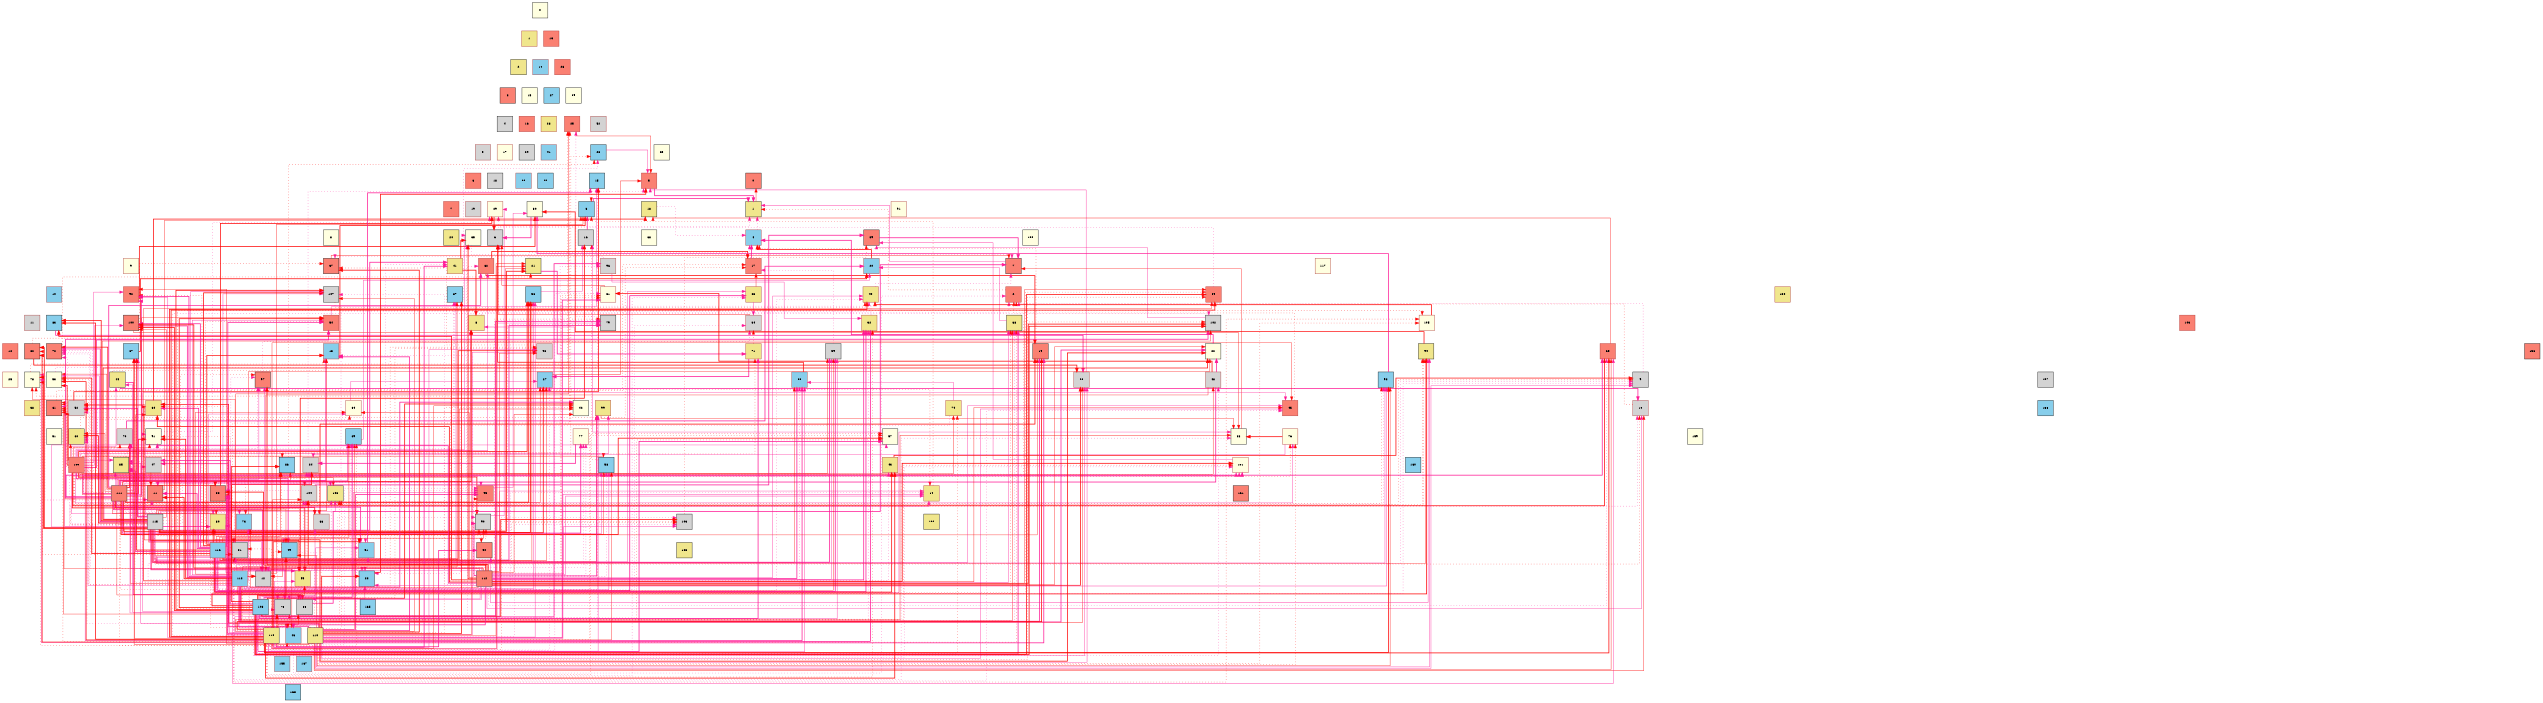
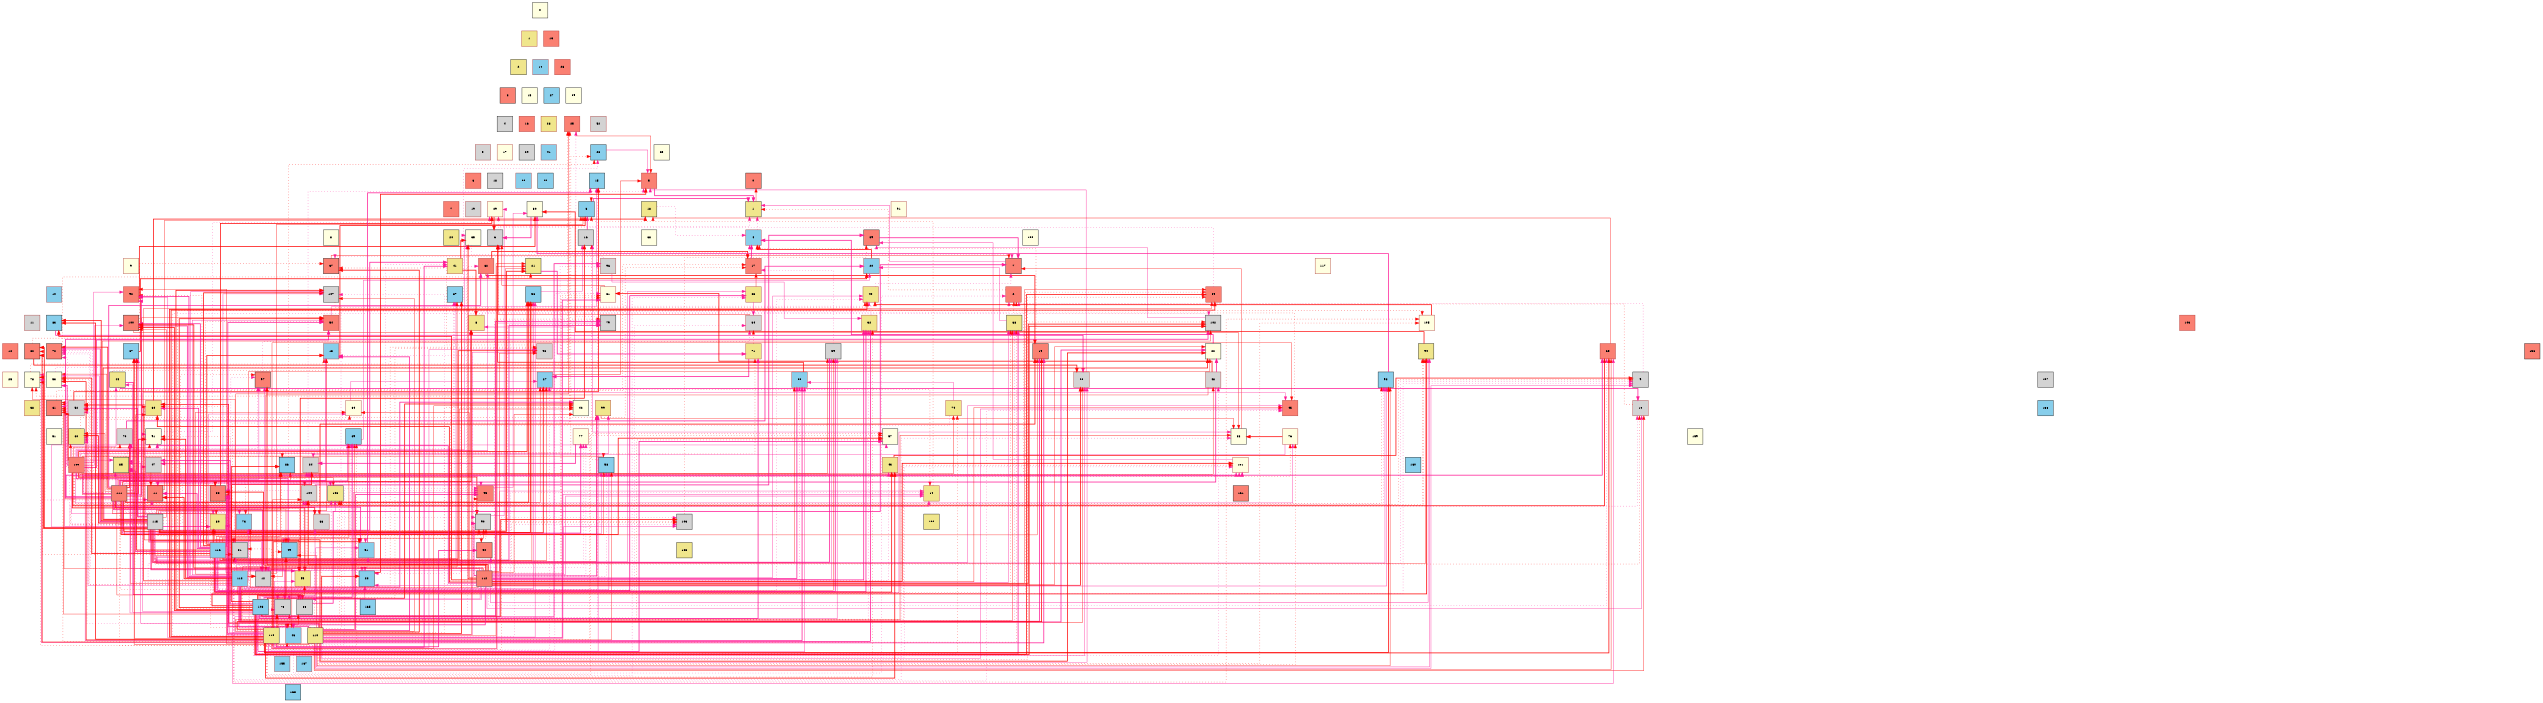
(1783, 294) -> none
(67, 425) -> (67, 425)
